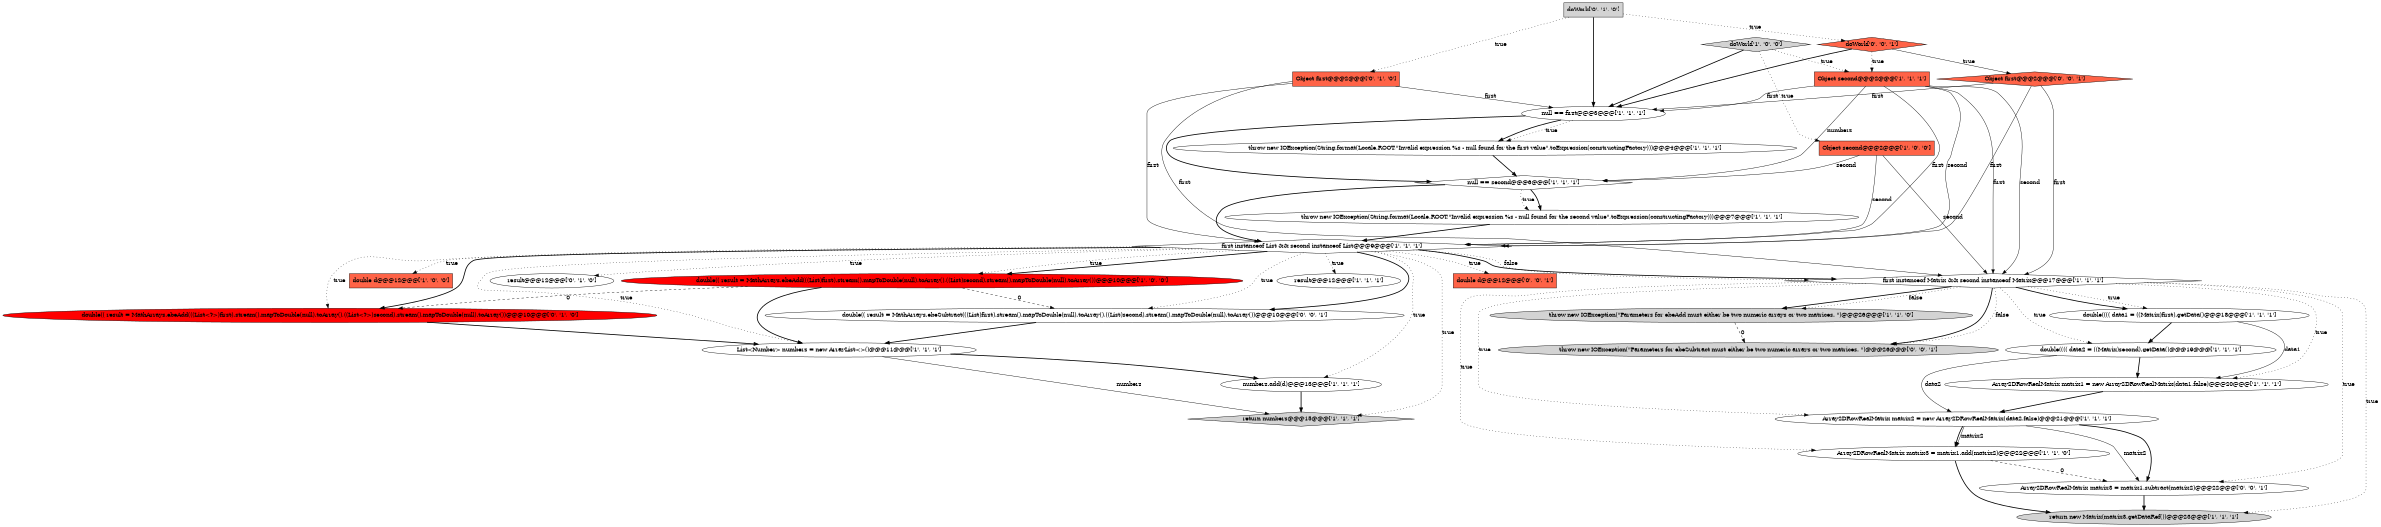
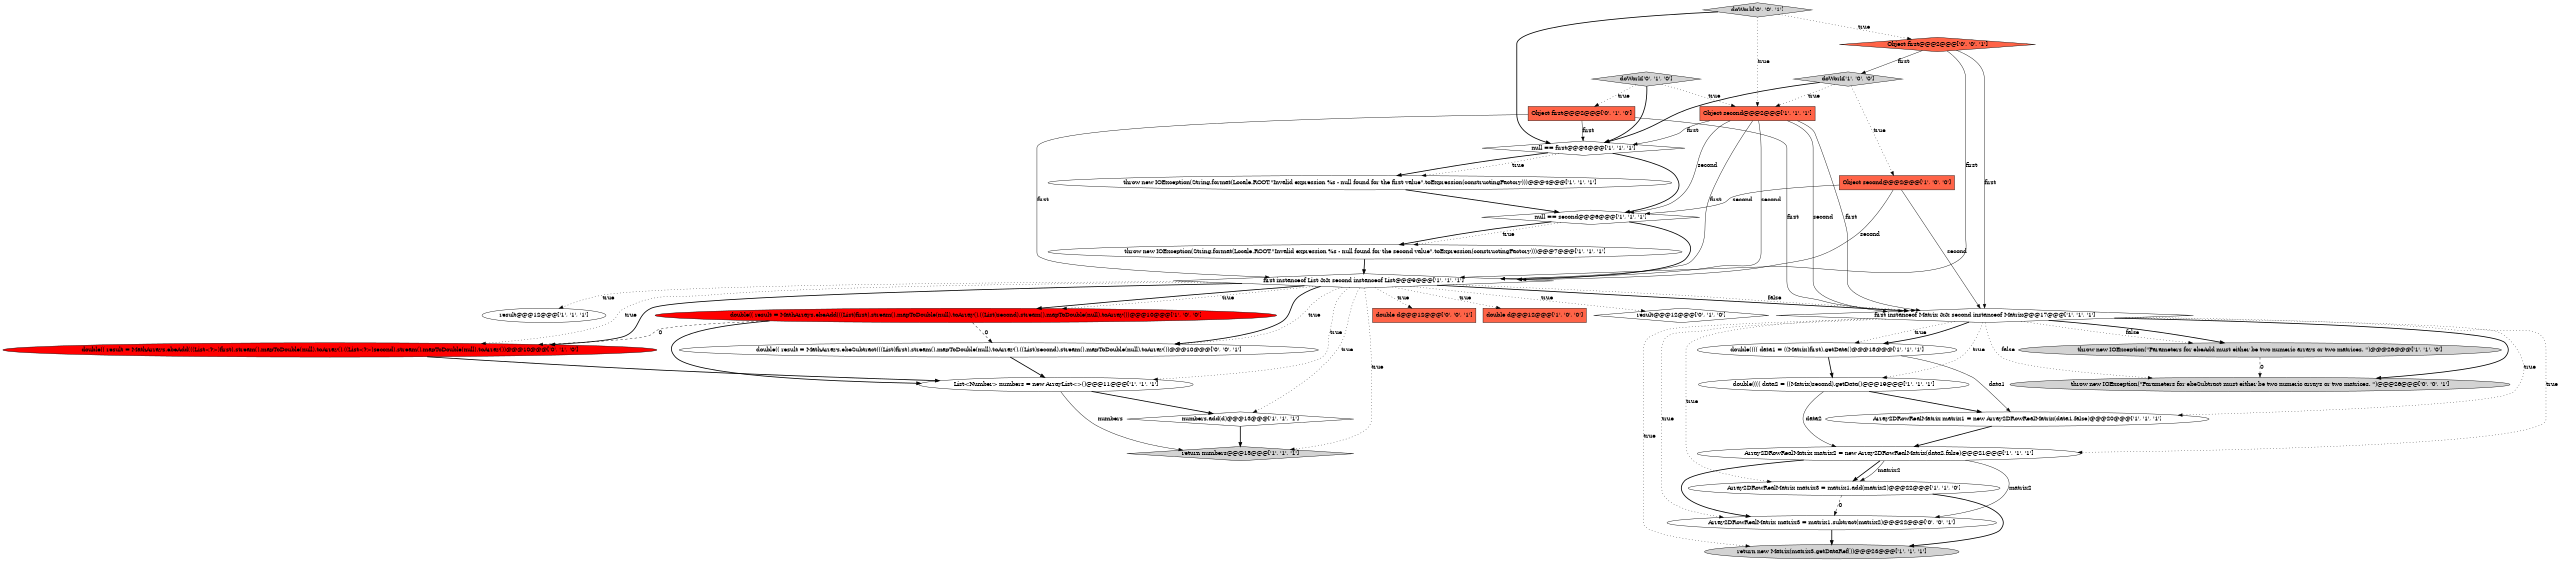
(1593, 10) -> (1646, 79)
(1732, 27) -> (1697, 95)
(1872, 44) -> (1758, 10)
(1949, 61) -> (1843, 26)
(1825, 97) -> (1894, 61)
(1593, 114) -> (1584, 148)
(1840, 131) -> (1707, 165)
(552, 281) -> (1681, 315)
(1301, 385) -> (1240, 419)
